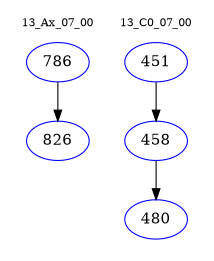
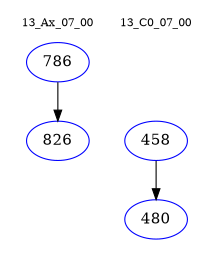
(156, 62) -> none
